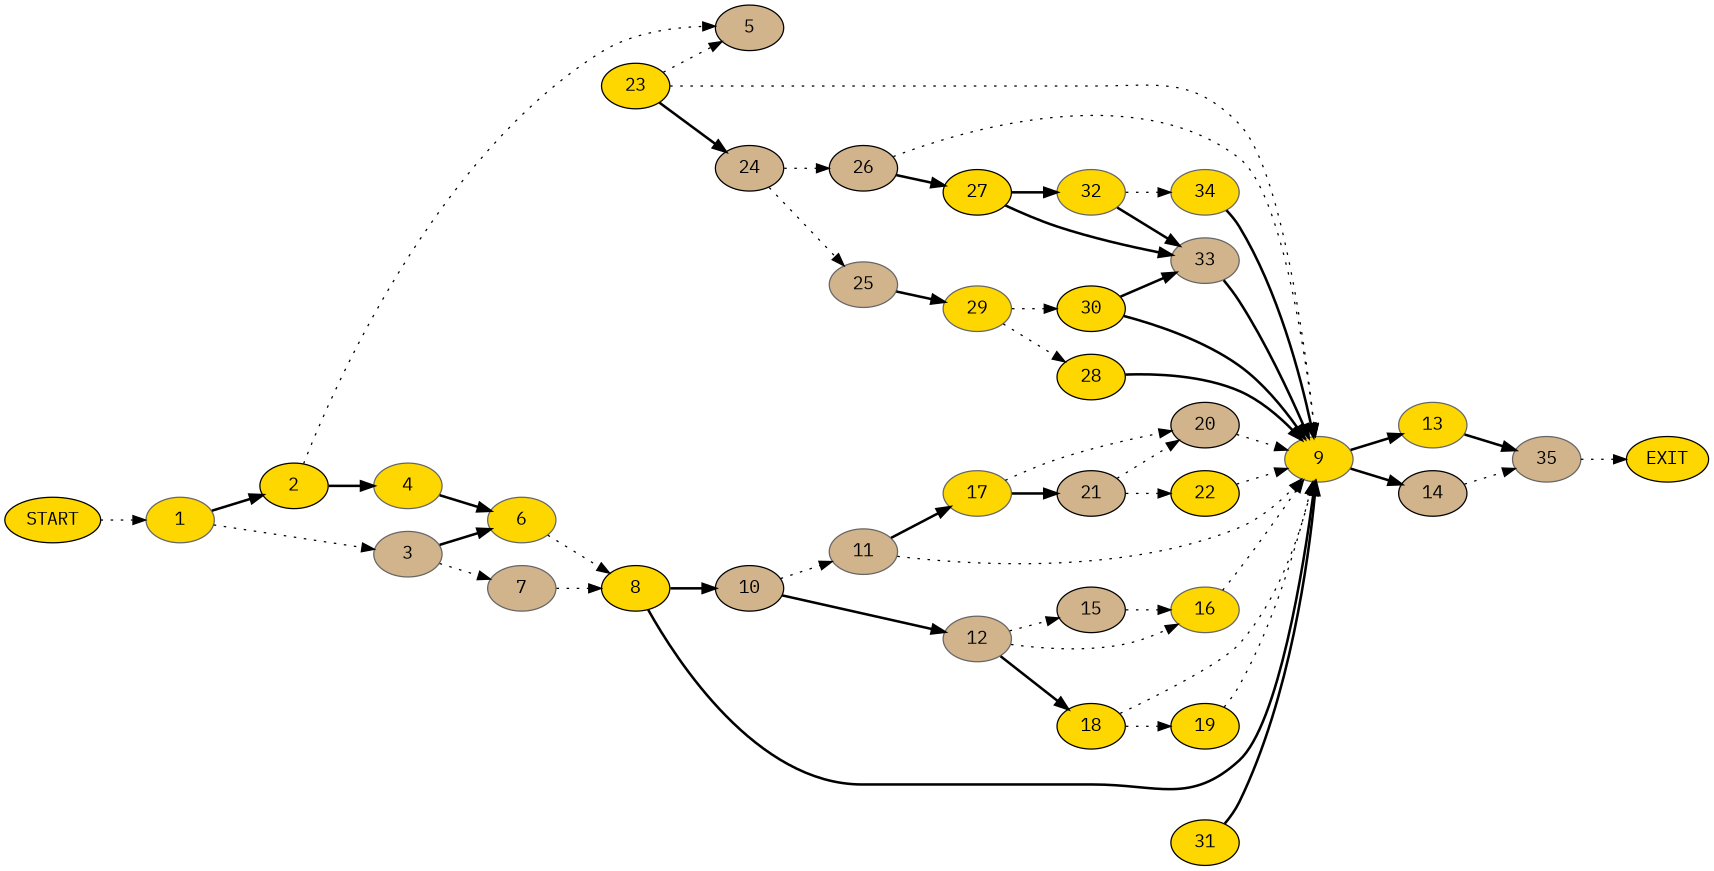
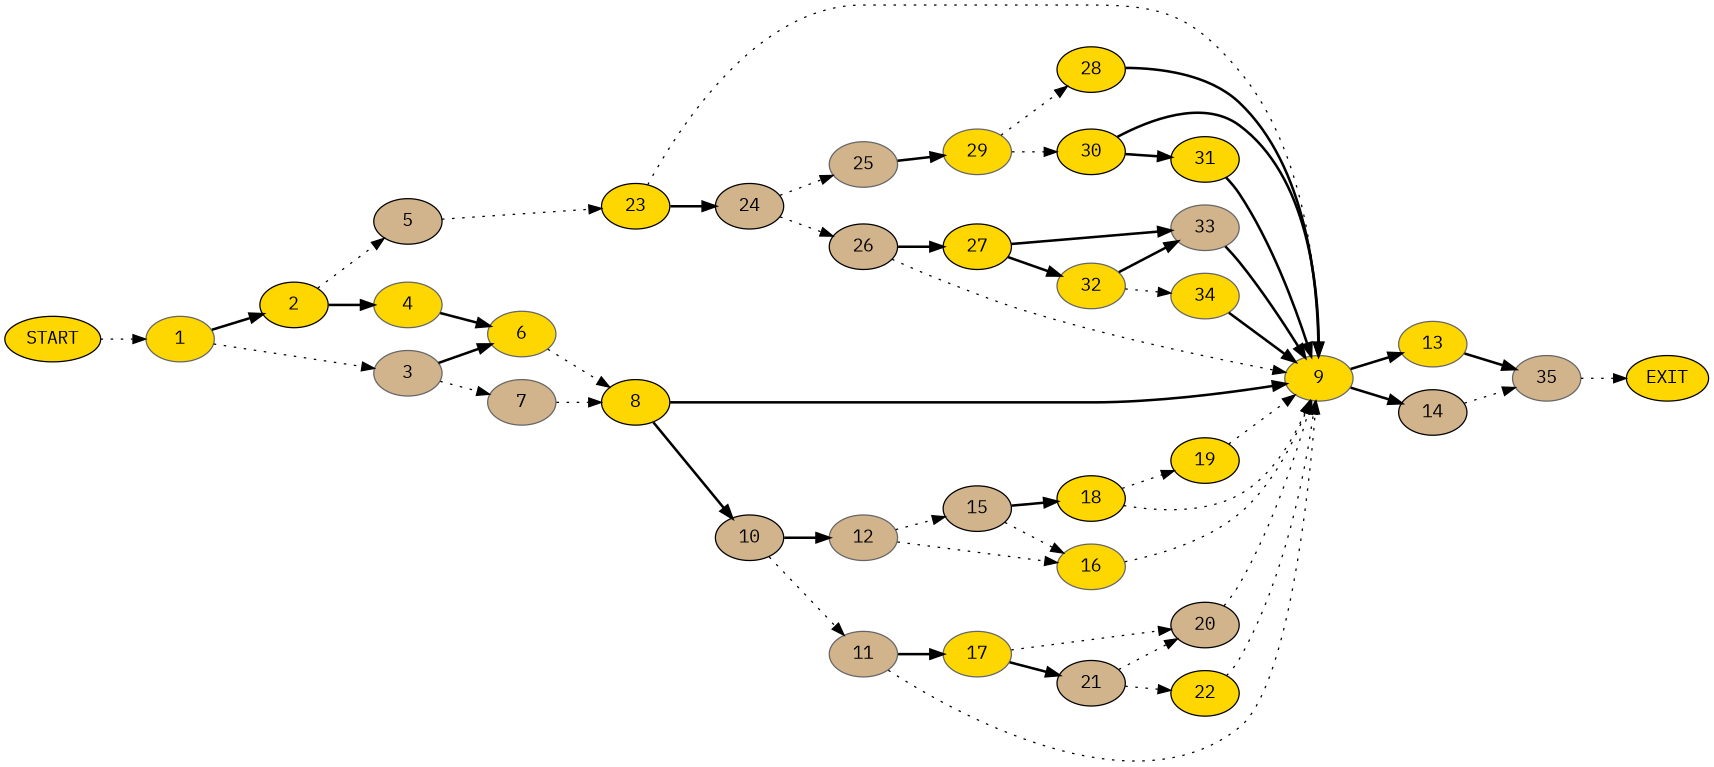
(687, 60) -> (515, 214)
(1142, 287) -> (1142, 155)
(1029, 679) -> (1028, 504)
